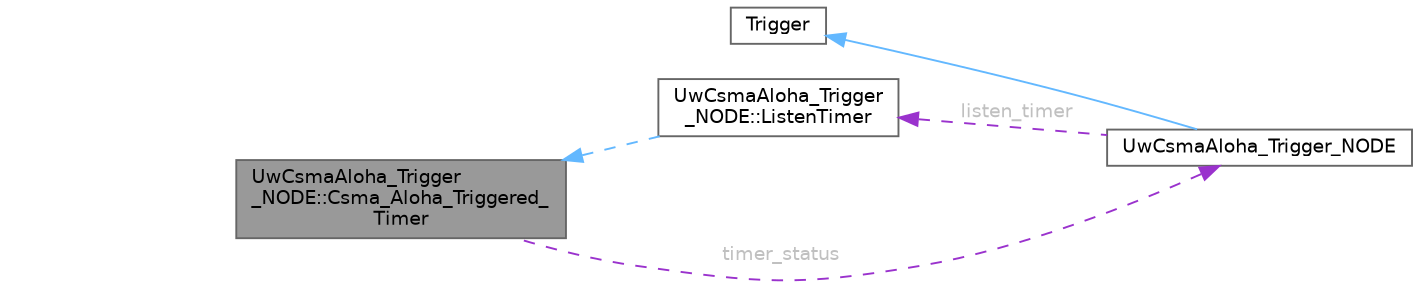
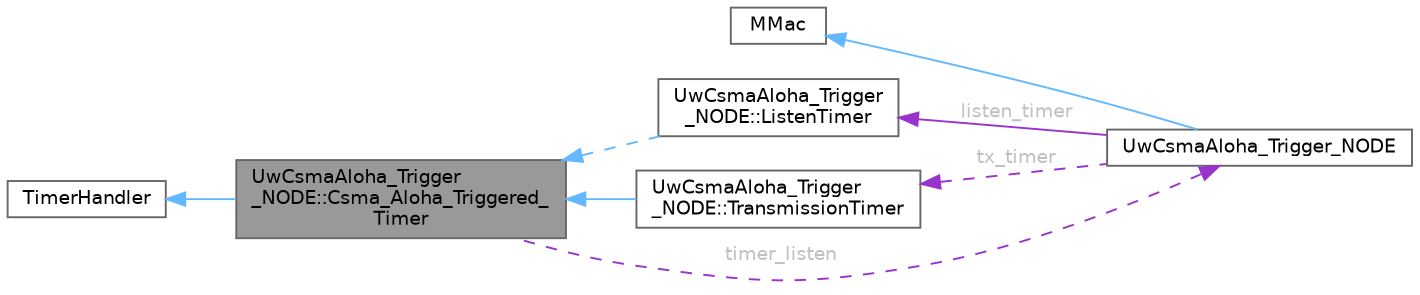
(778, 26) -> (778, 26)
(1013, 127) -> (1013, 127)
none -> (87, 199)
none -> (778, 199)
(778, 255) -> (778, 255)
